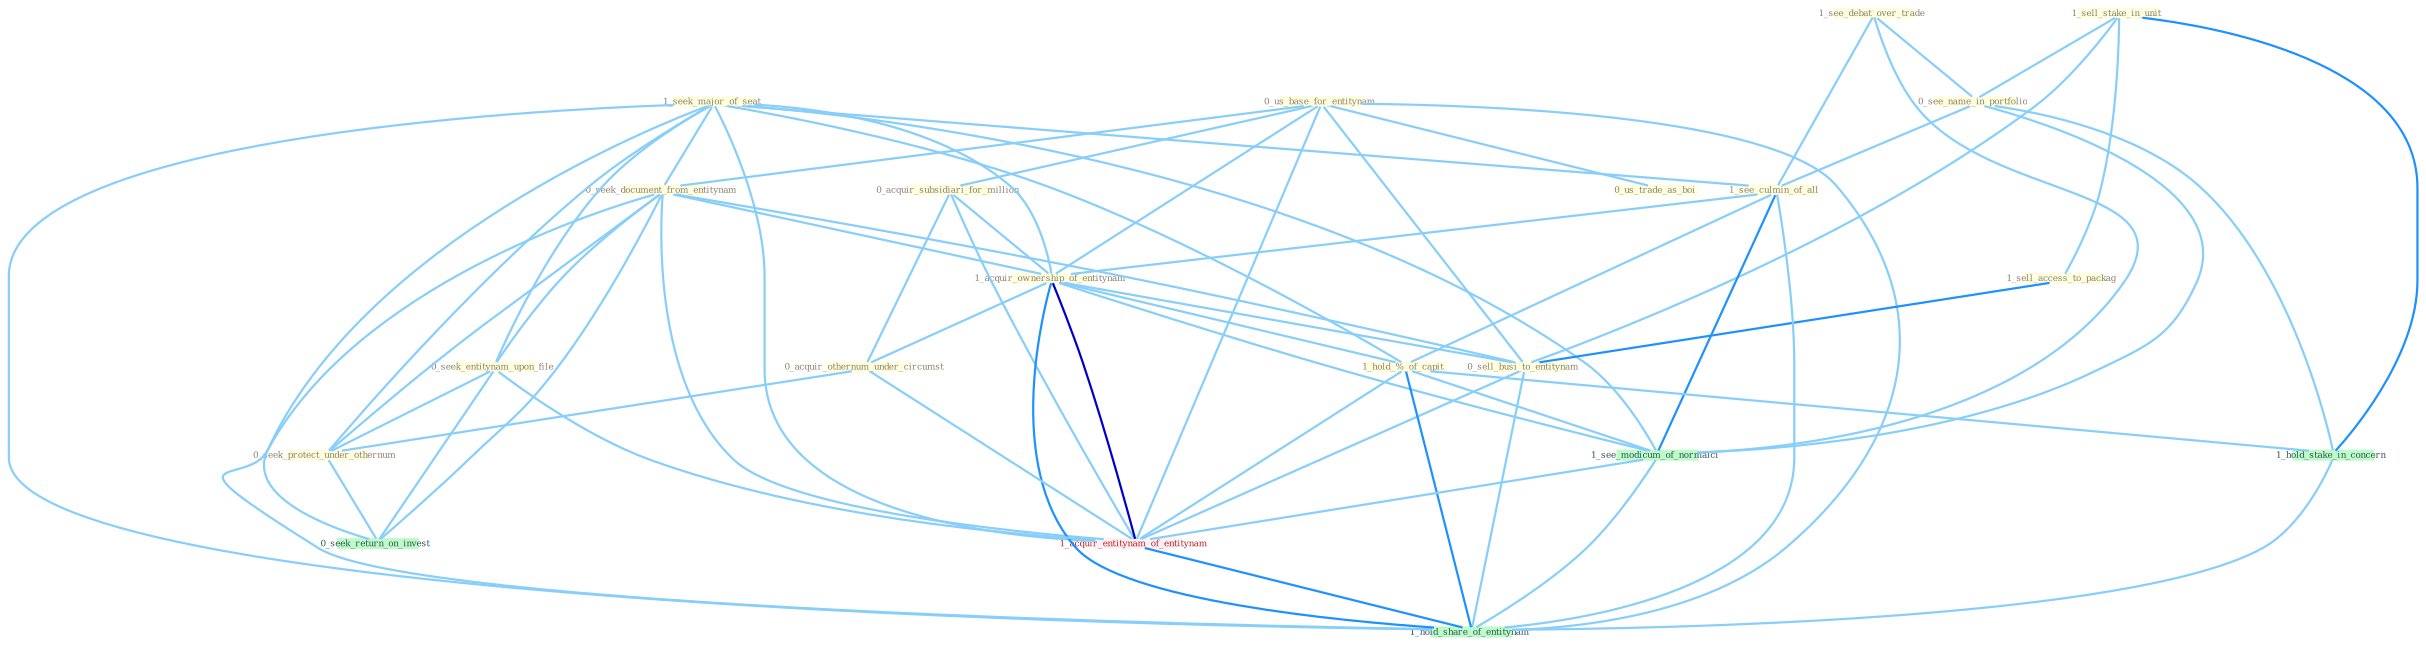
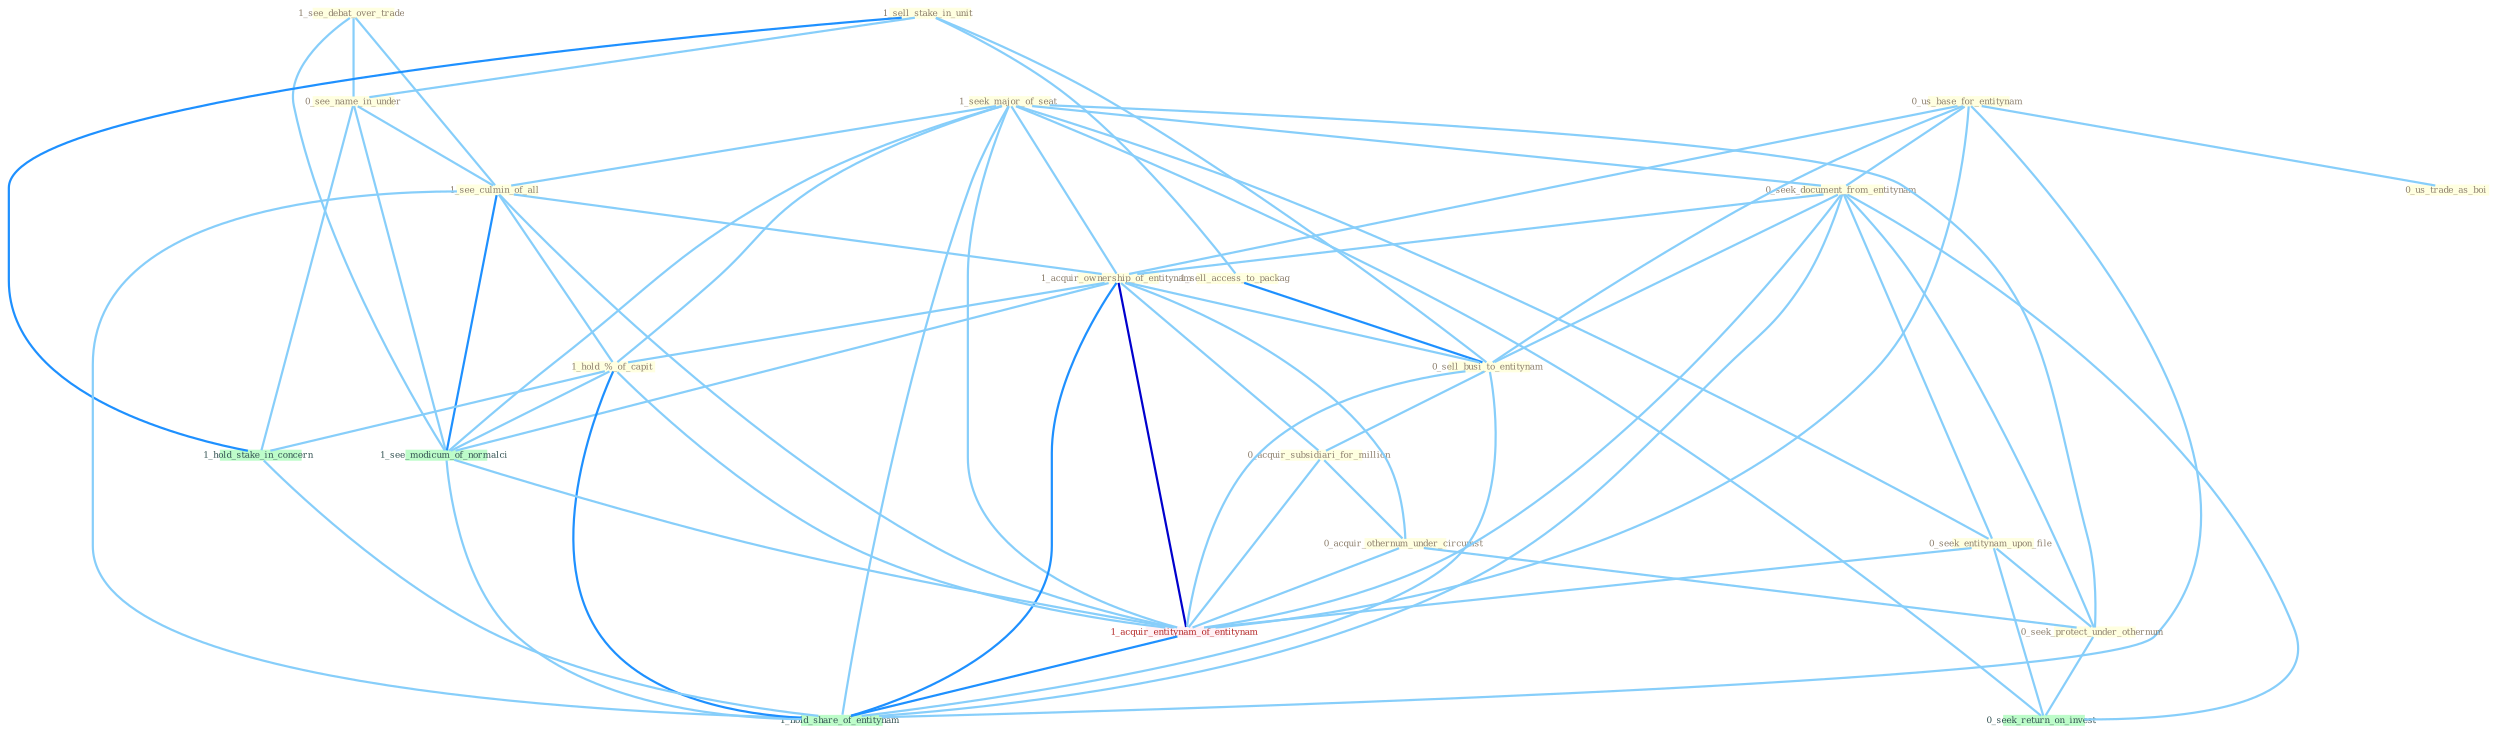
(1975, 102) -> (354, 102)
(1118, 150) -> (1405, 411)
none -> (806, 464)
